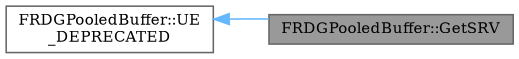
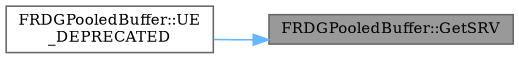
(249, 19) -> (233, 40)
